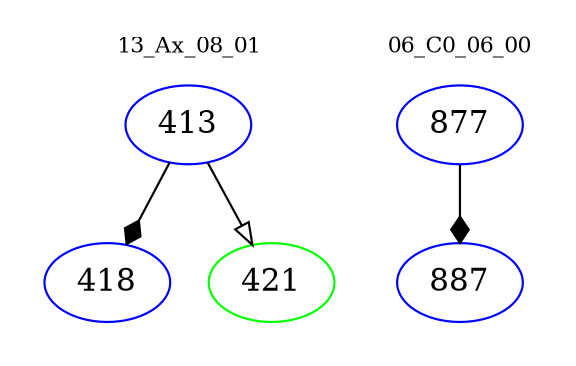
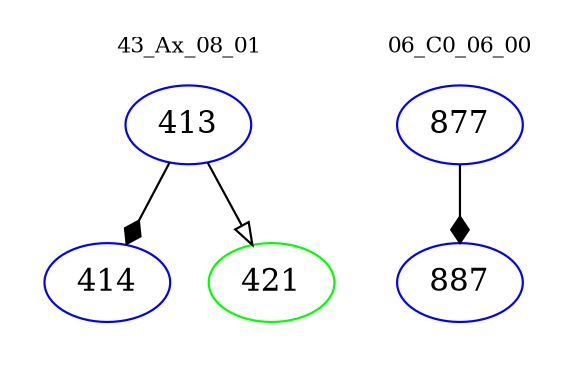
(189, 47) -> (189, 47)
(107, 283) -> (107, 283)
